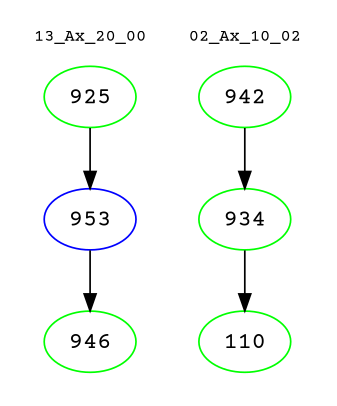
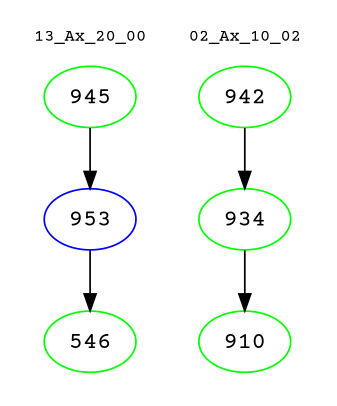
(90, 97) -> (90, 97)
(90, 342) -> (90, 342)
(245, 342) -> (245, 342)
